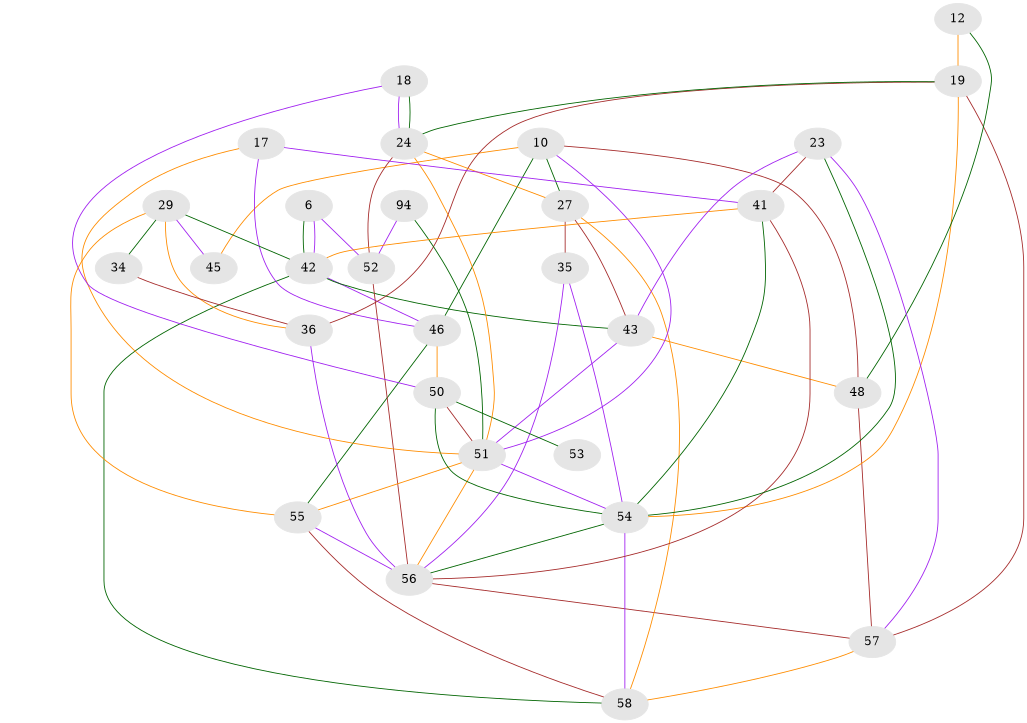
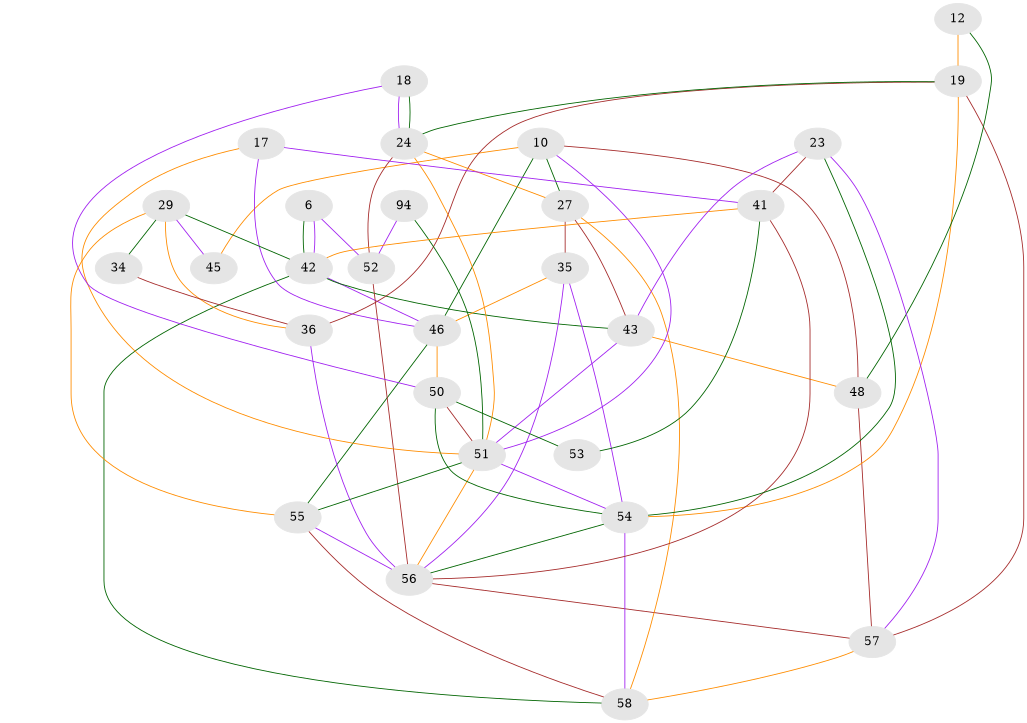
none -> (501, 299)
(734, 376) -> (719, 367)
(390, 486) -> (390, 486)
